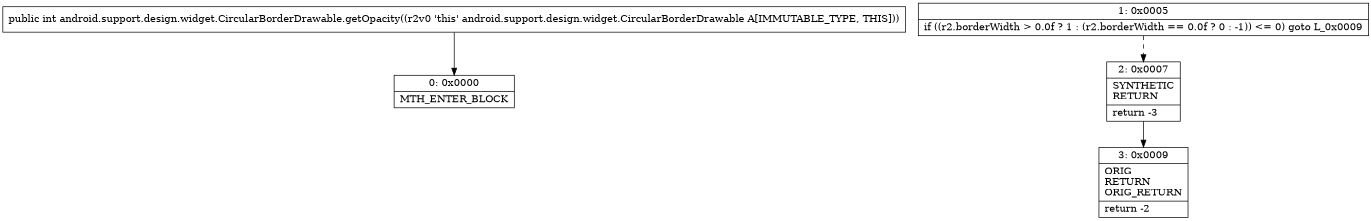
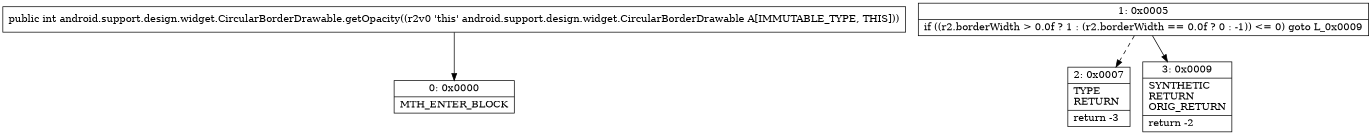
(1143, 86) -> (1087, 91)
(1143, 131) -> (1158, 46)
(1118, 171) -> (1180, 86)
